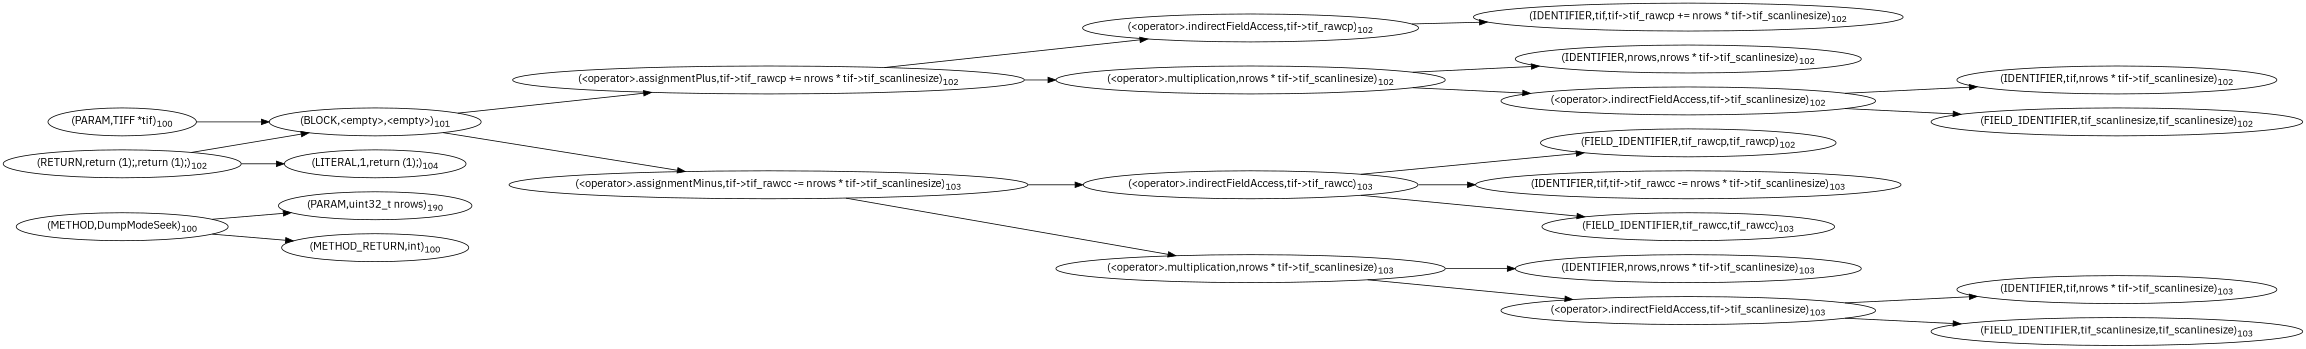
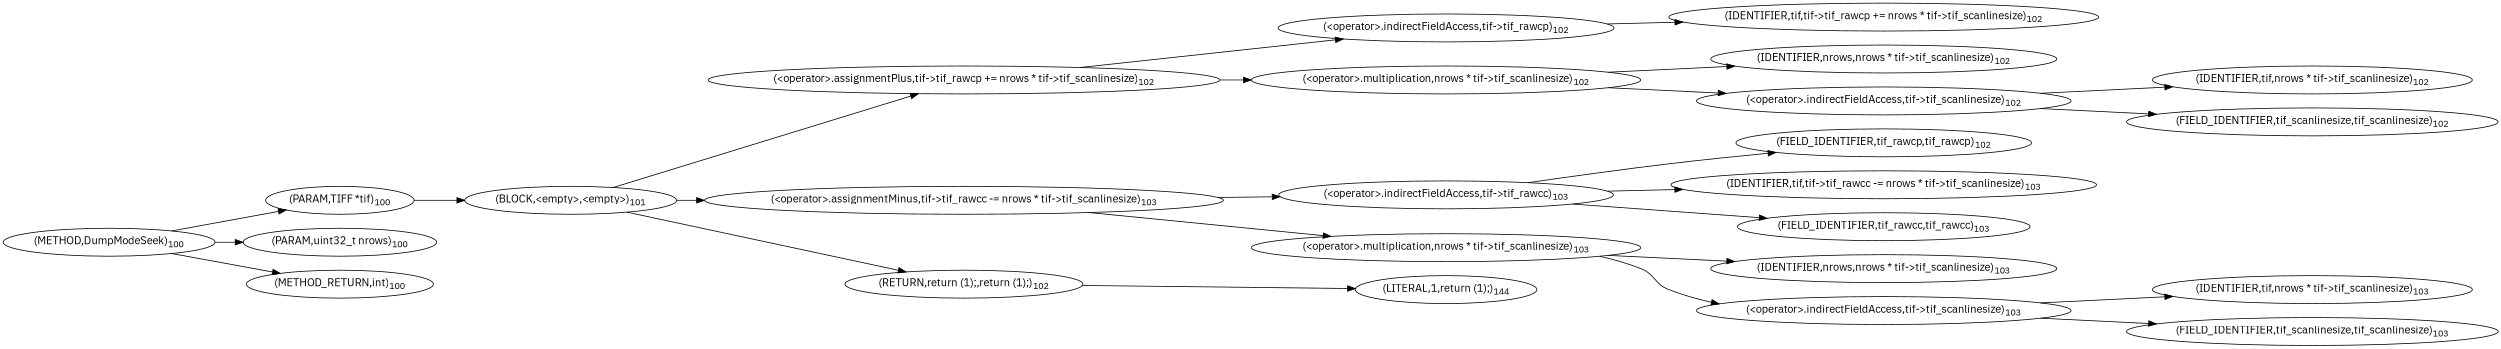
(246, 143) -> (763, 241)
(431, 163) -> (1502, 288)
(435, 205) -> (400, 241)
none -> (225, 221)
